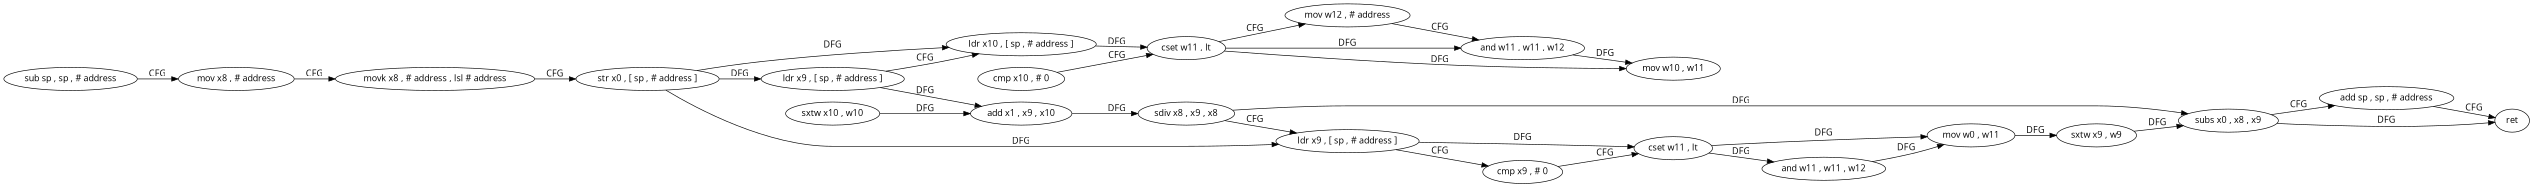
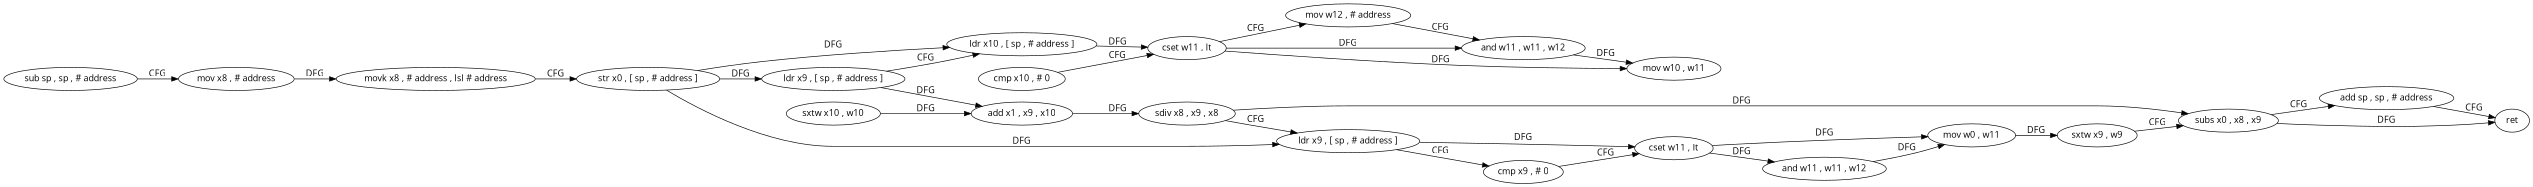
(315, 74) -> (315, 74)
(2157, 123) -> (2158, 123)
